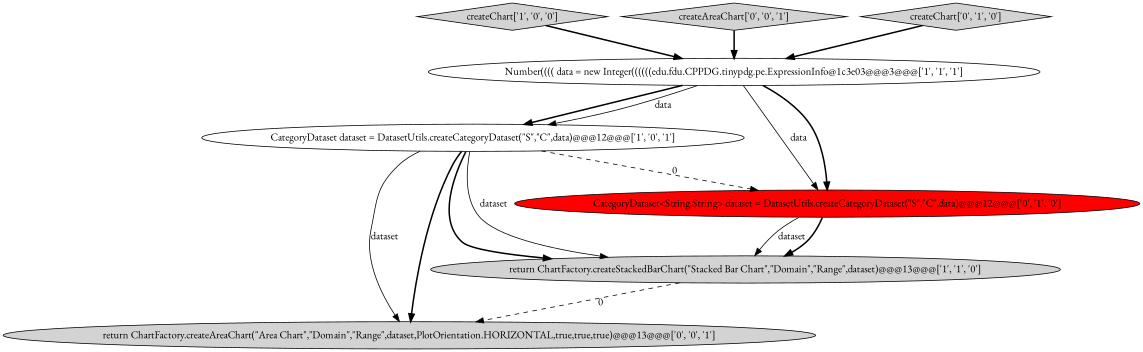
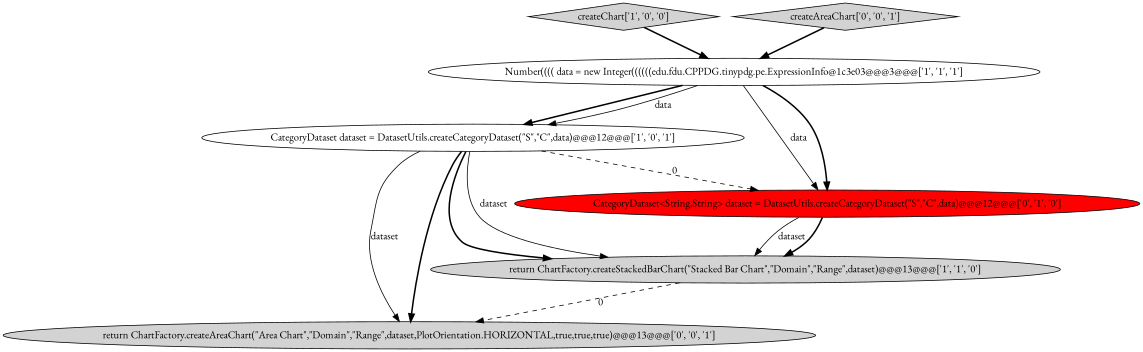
(956, 17) -> none
